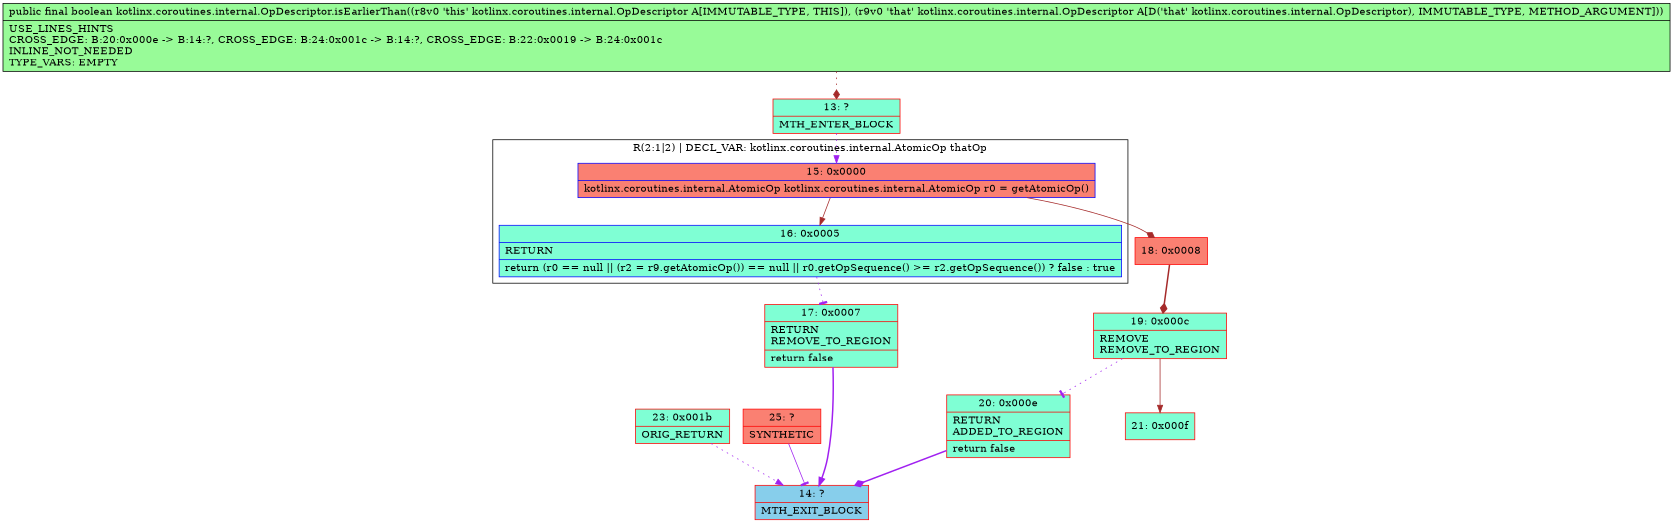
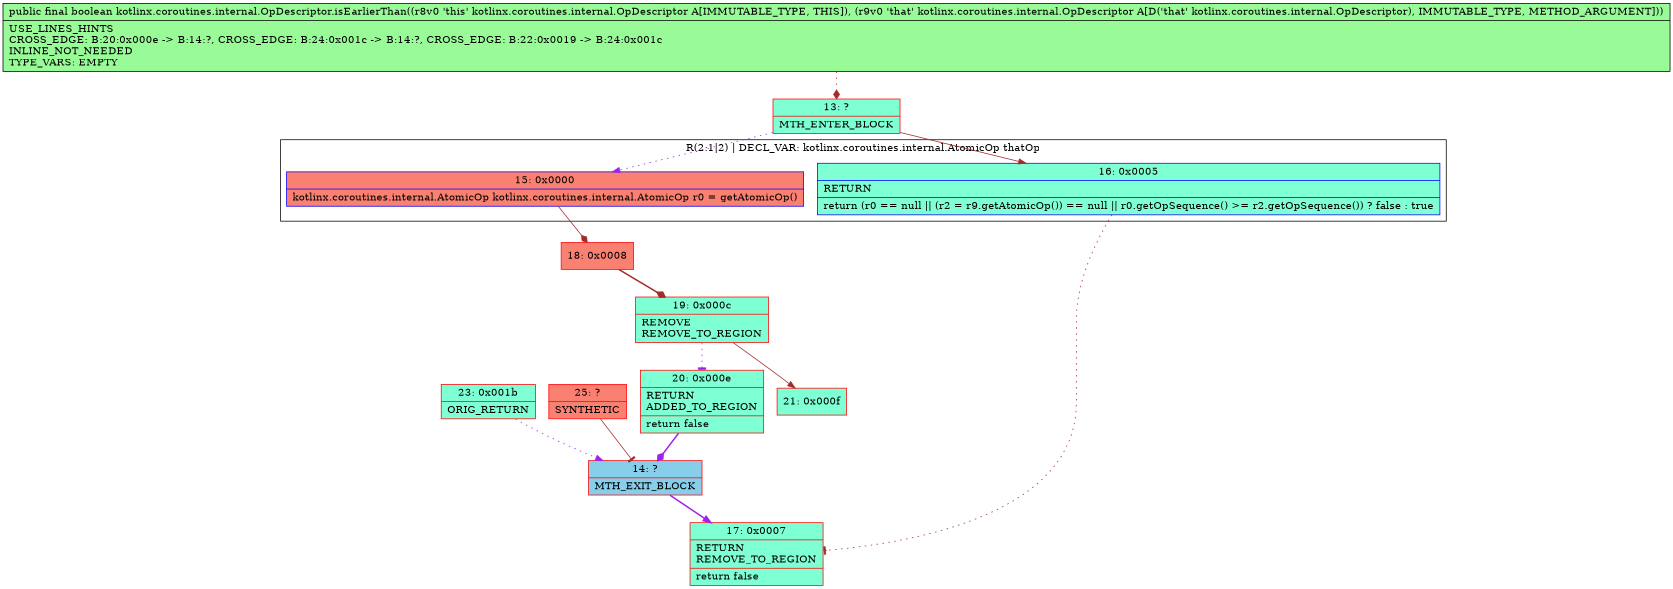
(826, 208) -> (959, 147)
(820, 289) -> (1058, 459)
(832, 423) -> (687, 507)
(796, 463) -> (615, 438)
